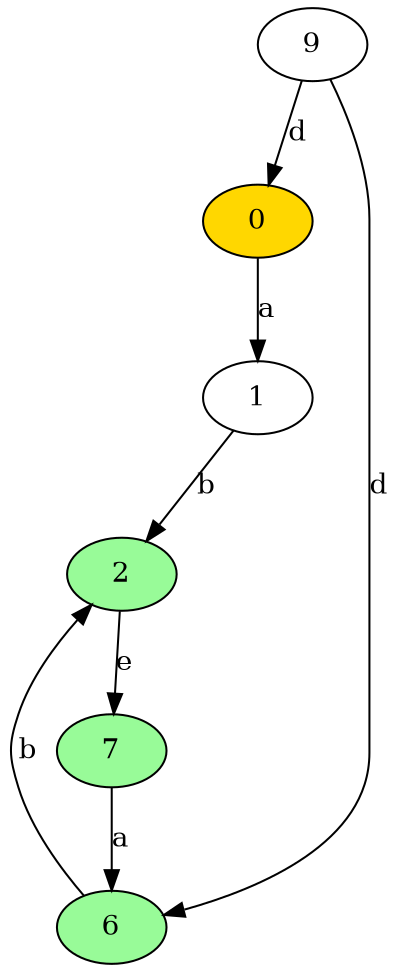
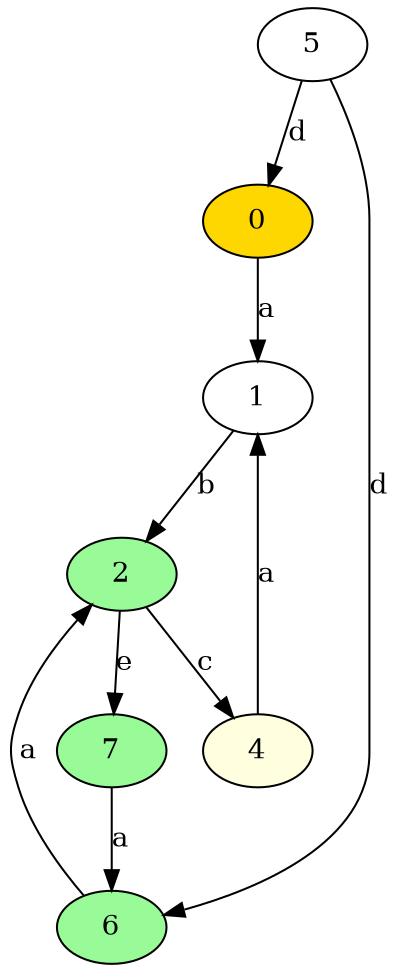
(313, 45) -> (313, 45)
(29, 751) -> (29, 751)
none -> (258, 751)
